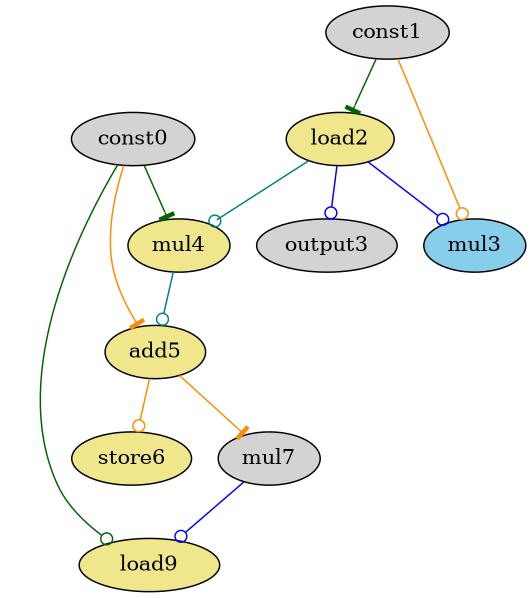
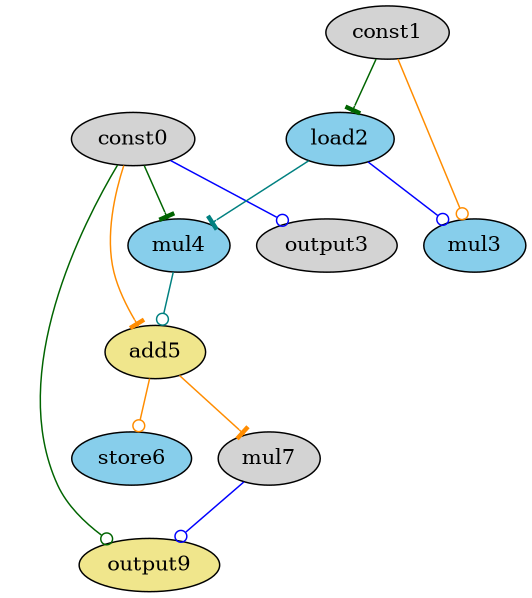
(340, 139) -> (340, 139)
(334, 186) -> (224, 189)
(263, 190) -> (263, 190)
(179, 246) -> (179, 246)
(132, 459) -> (132, 459)
(149, 565) -> (149, 565)
